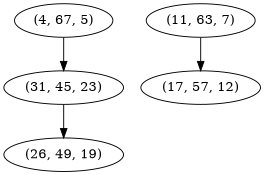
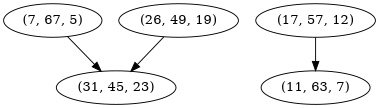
(64, 21) -> (53, 21)
(201, 49) -> (316, 49)
(64, 117) -> (151, 51)
